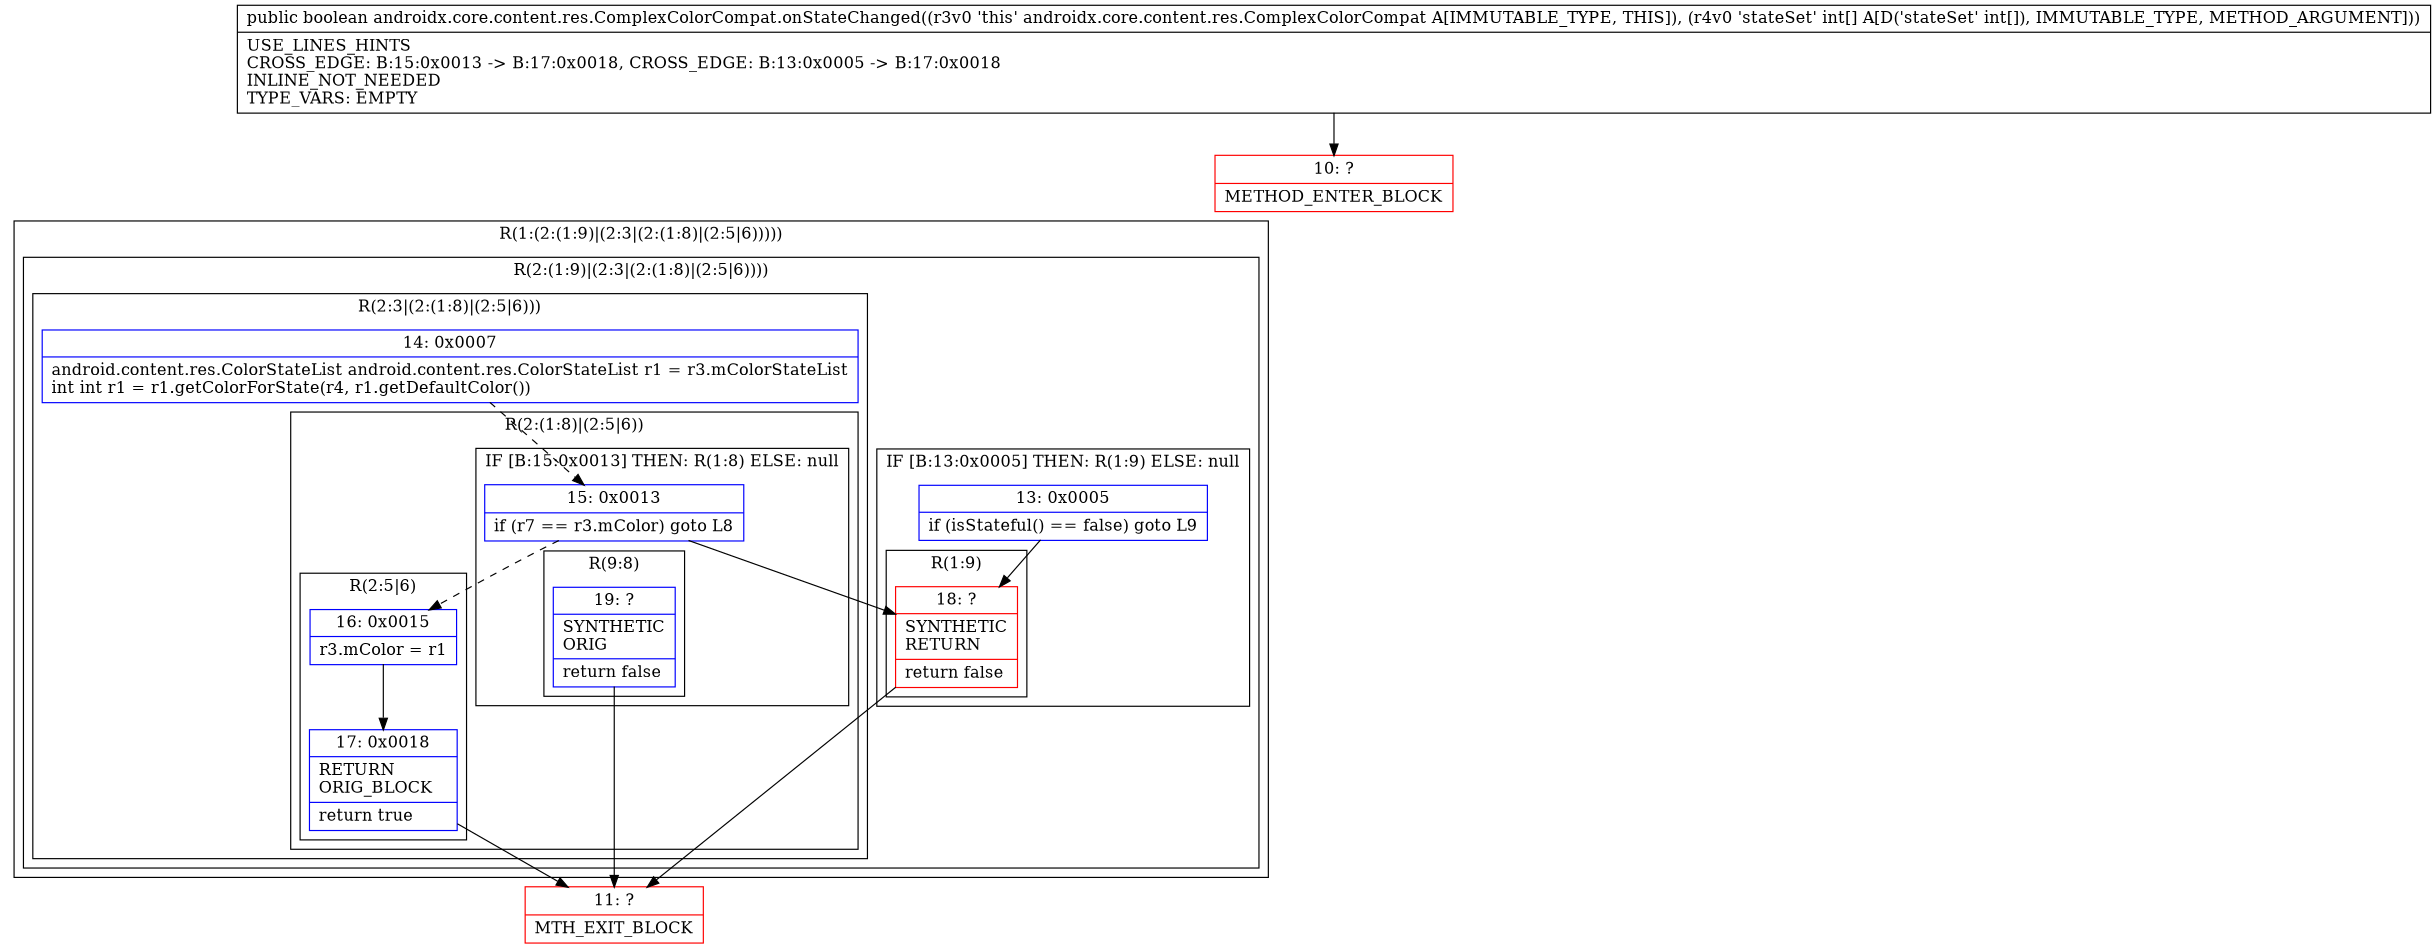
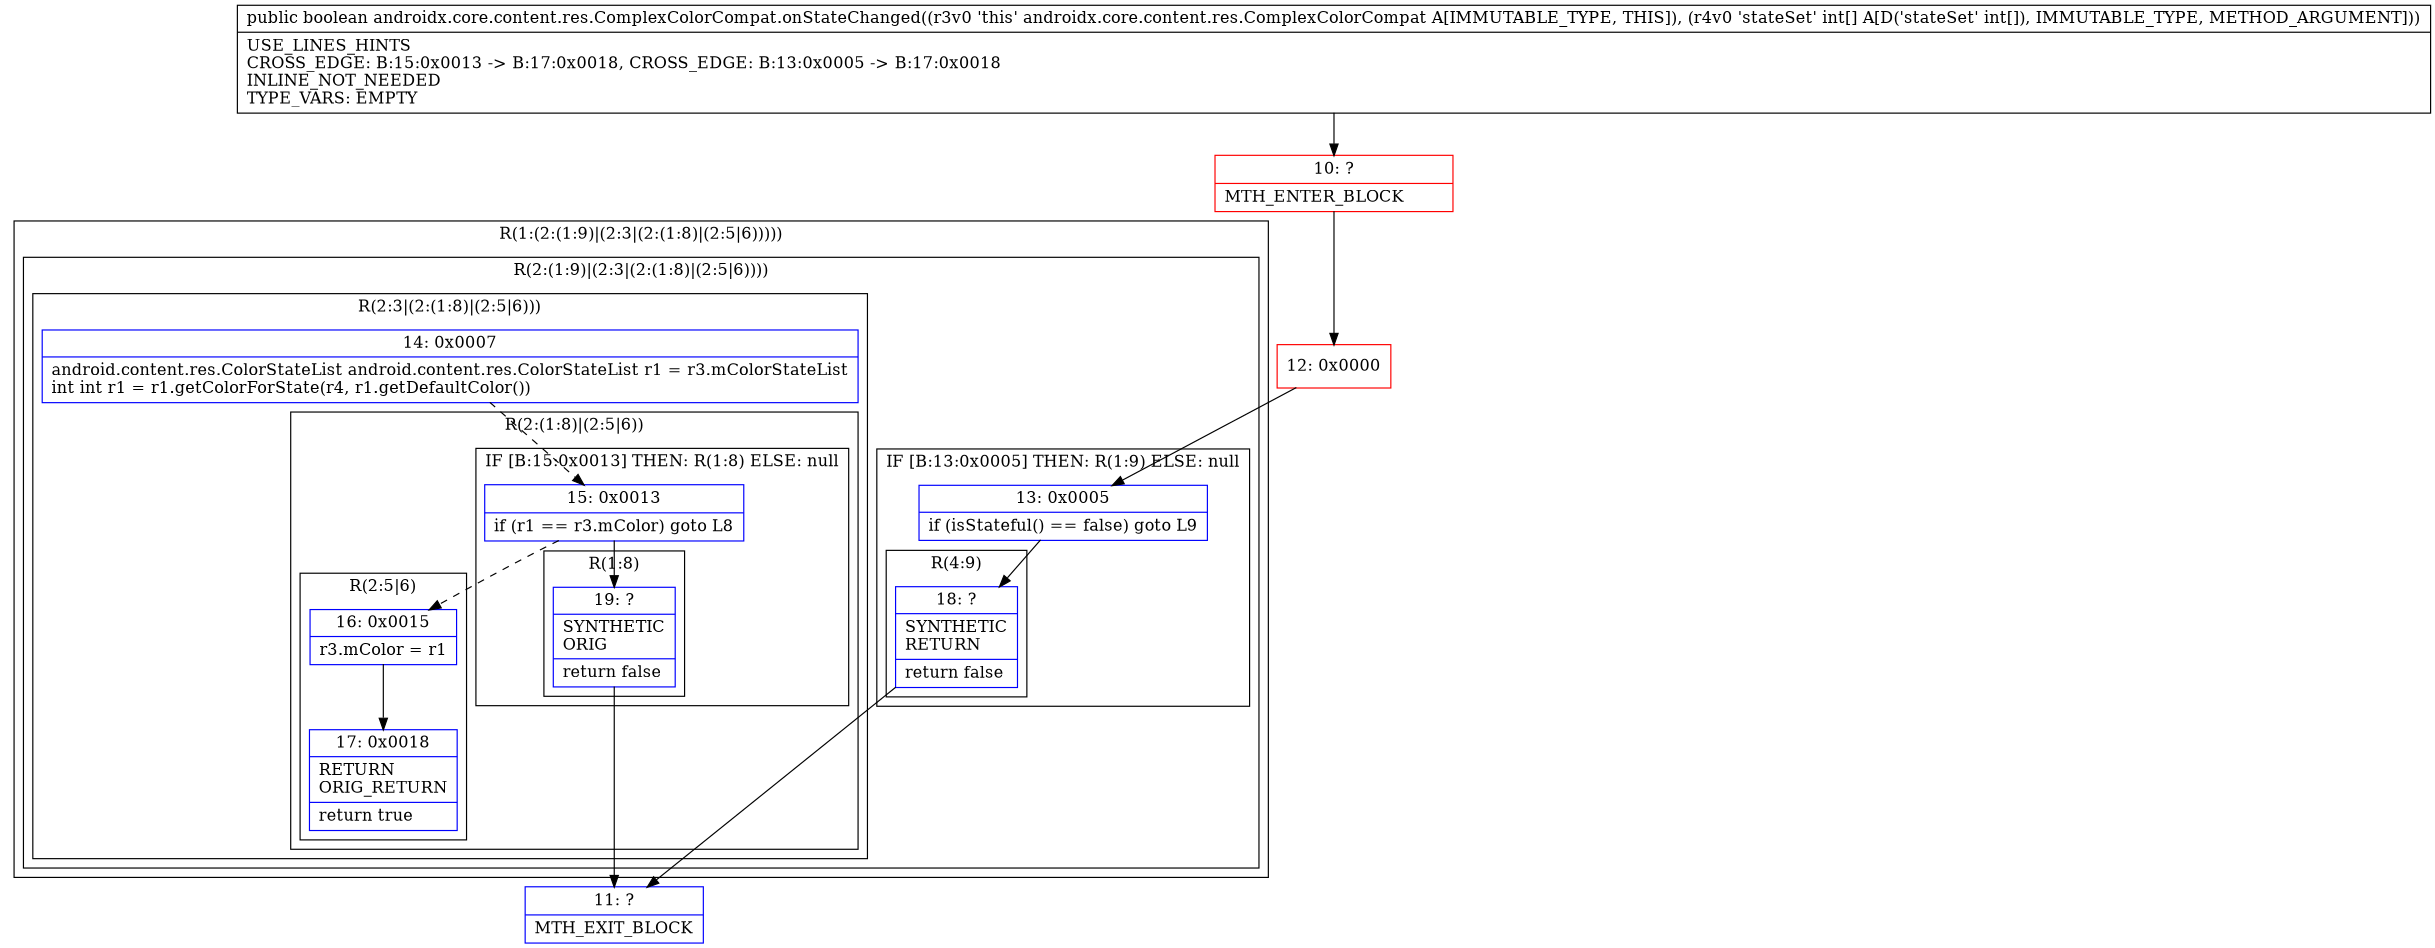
(1334, 197) -> (1315, 197)
none -> (1334, 366)
(614, 526) -> (614, 526)
(614, 564) -> (614, 564)
(957, 564) -> (957, 564)
(786, 575) -> (614, 558)
(957, 637) -> (957, 637)
(376, 788) -> (383, 788)
(487, 841) -> none
(614, 915) -> (614, 915)
